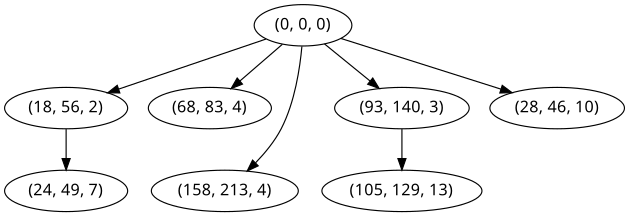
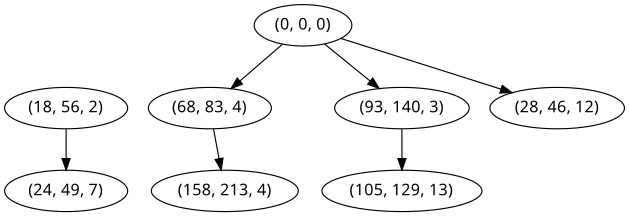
(192, 64) -> none
(557, 108) -> (557, 108)
(289, 109) -> (216, 144)
